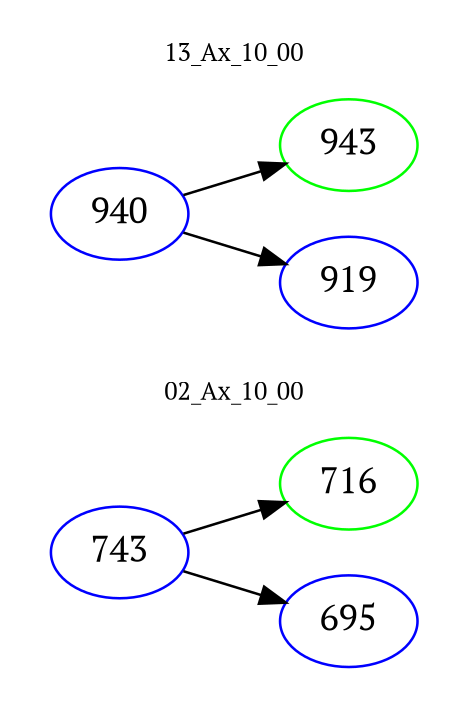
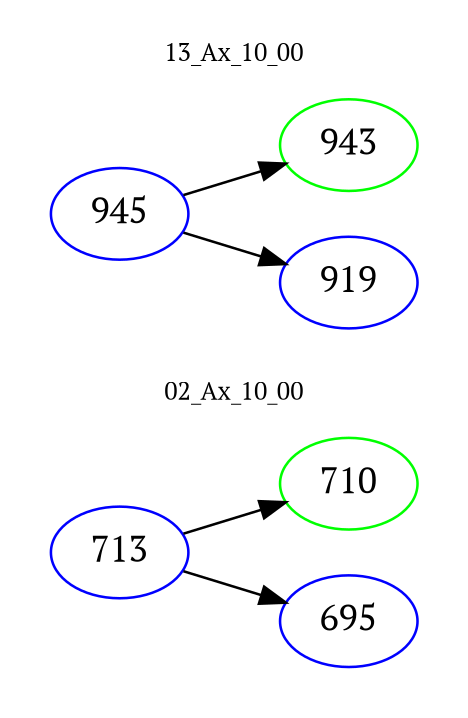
(120, 214) -> (120, 214)
(349, 484) -> (349, 484)
(120, 552) -> (120, 552)
